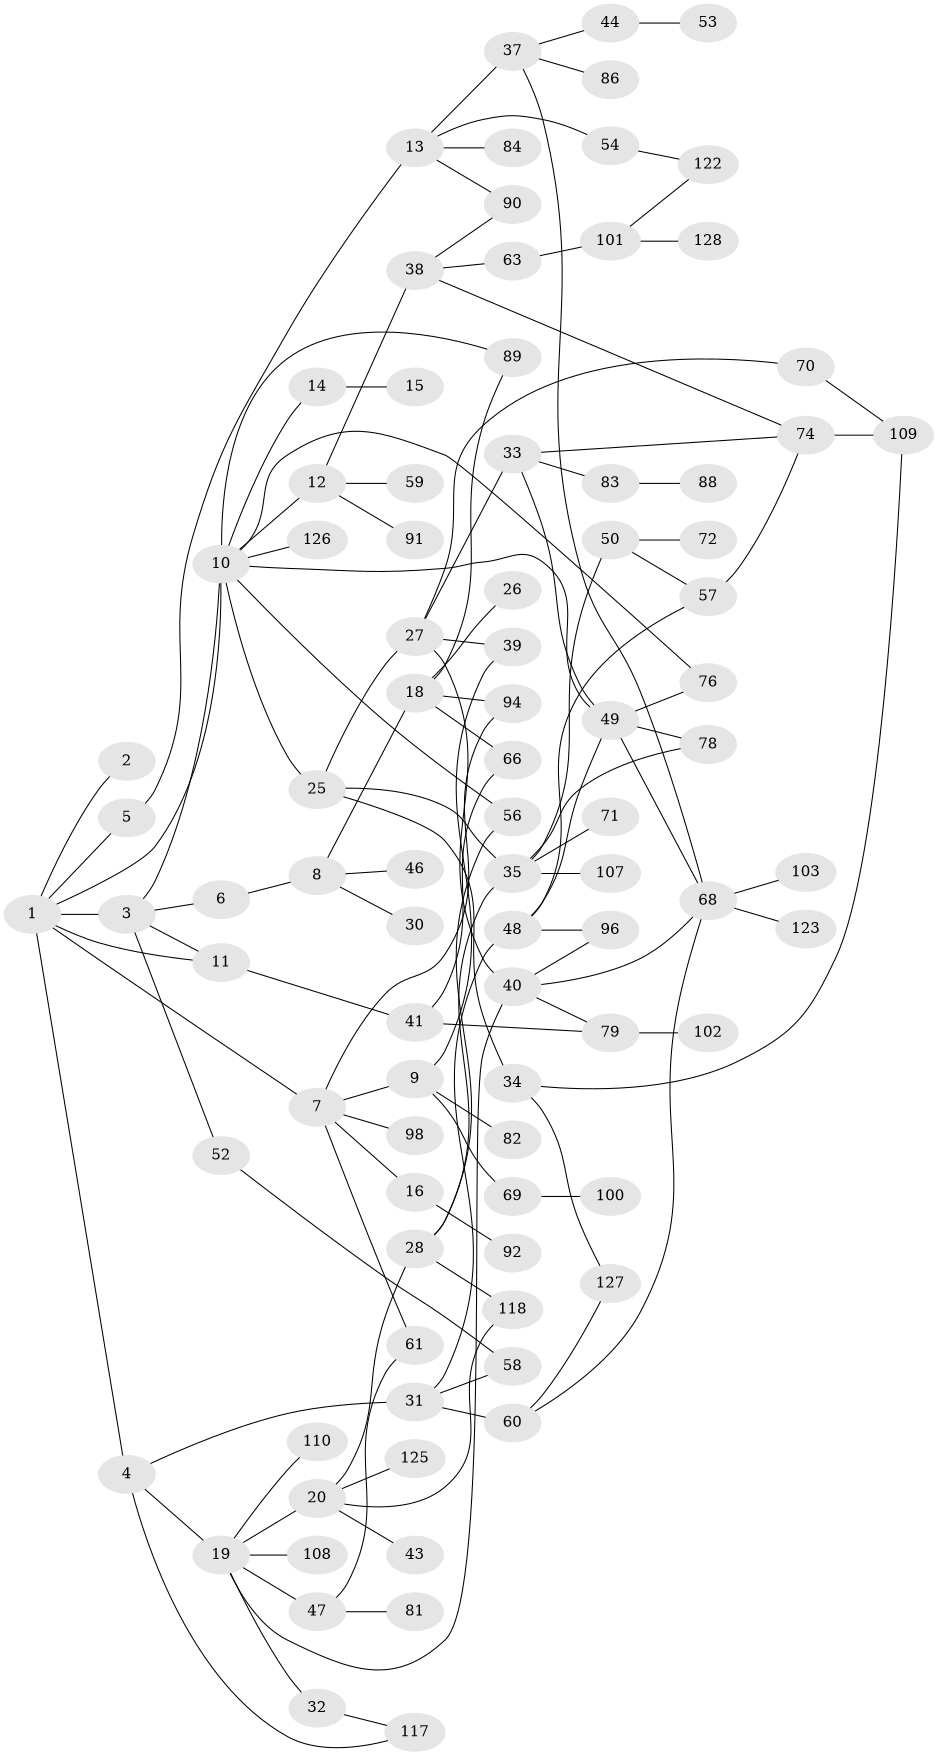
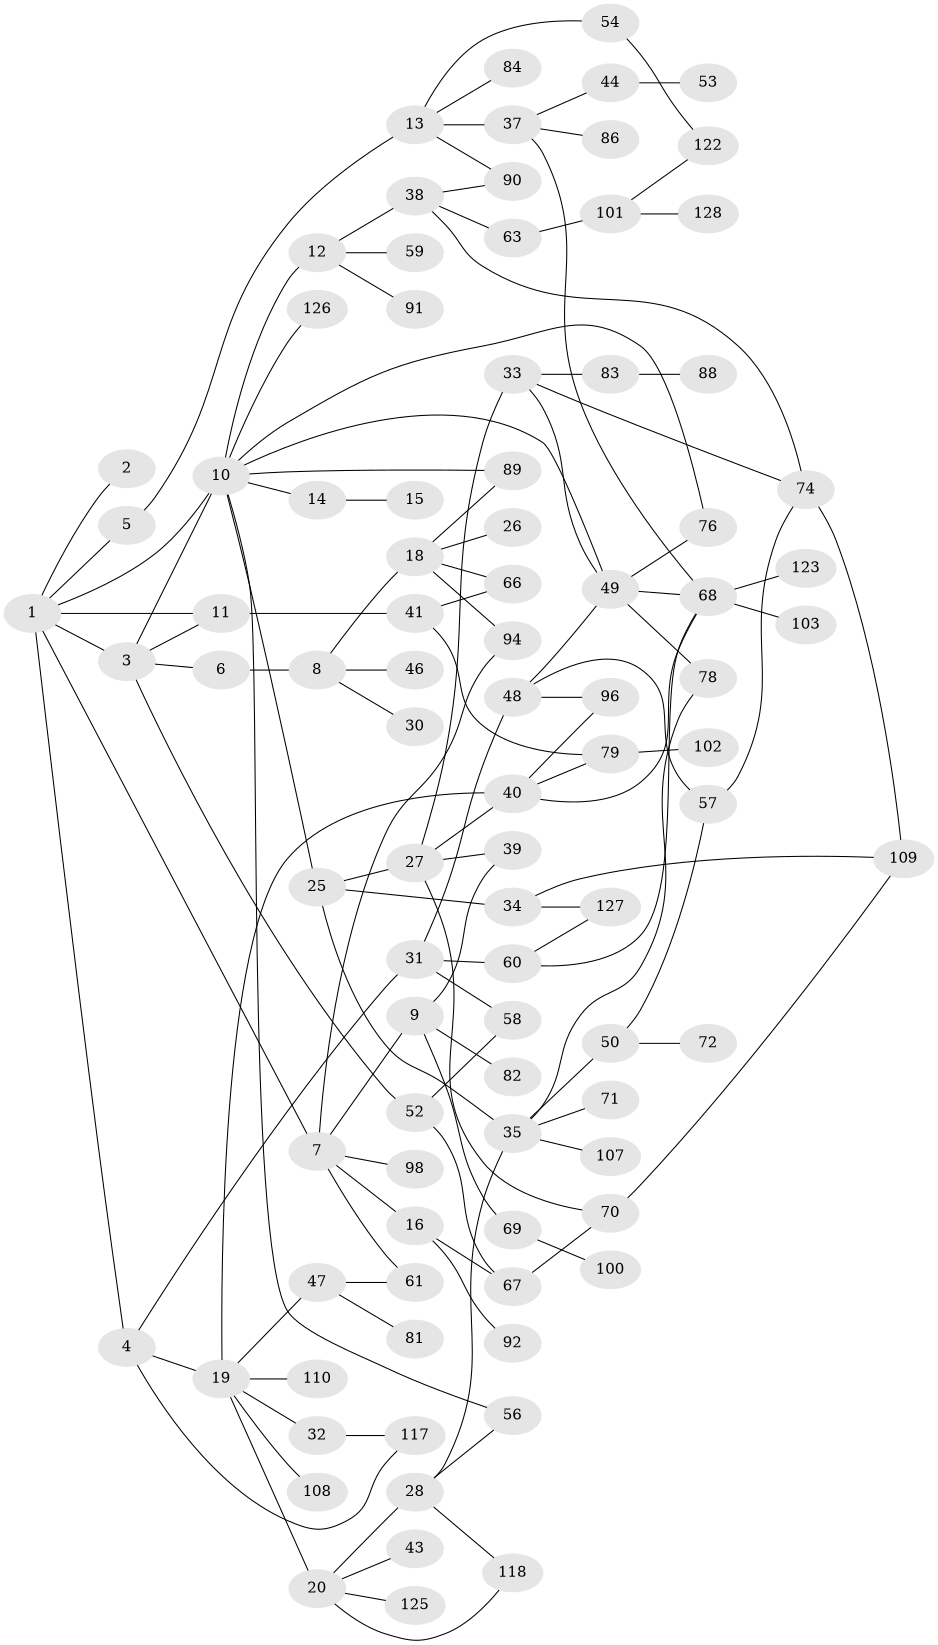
none -> (513, 1287)
